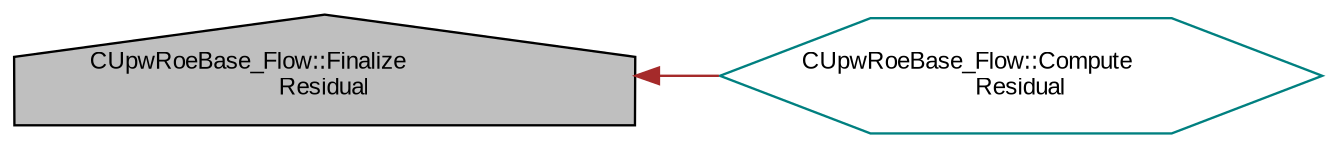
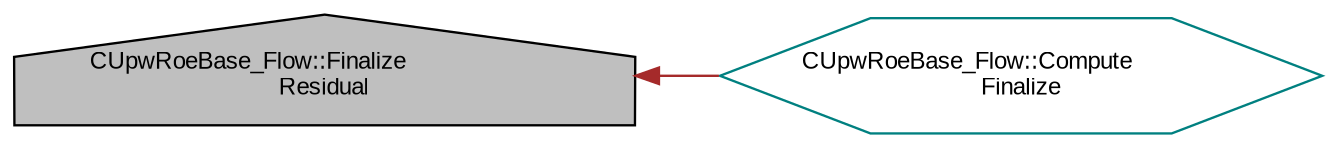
(1021, 76) -> (1021, 76)
